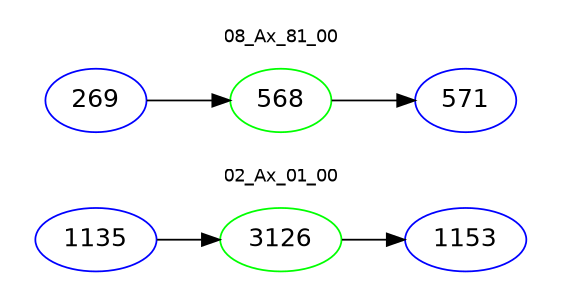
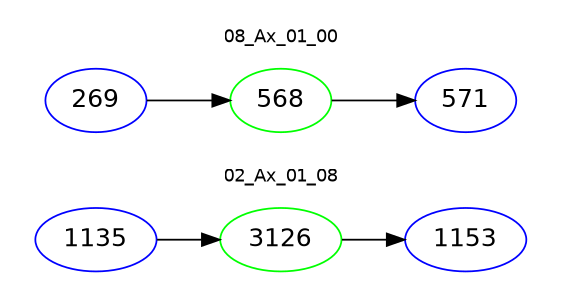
(281, 38) -> (281, 38)
(281, 177) -> (281, 177)
